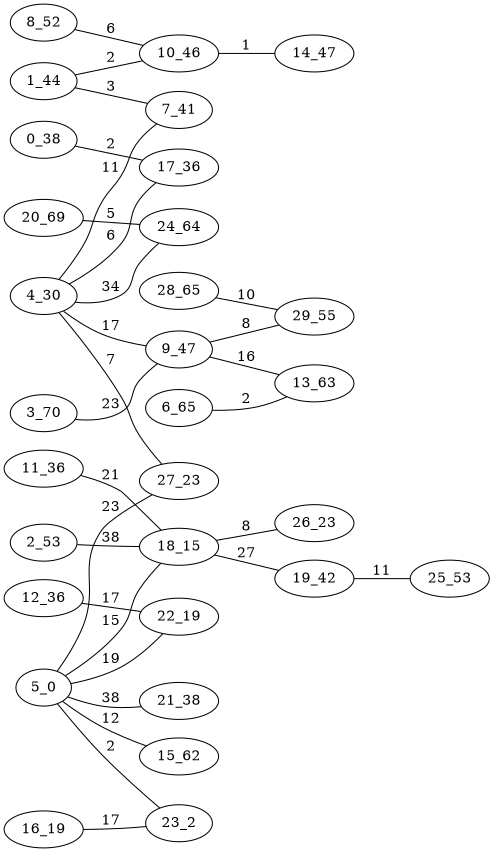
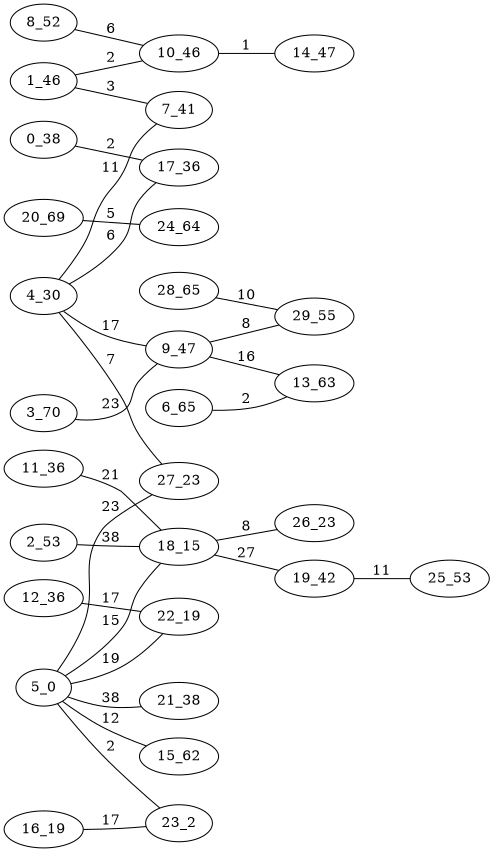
(44, 81) -> (44, 81)
(128, 289) -> none
